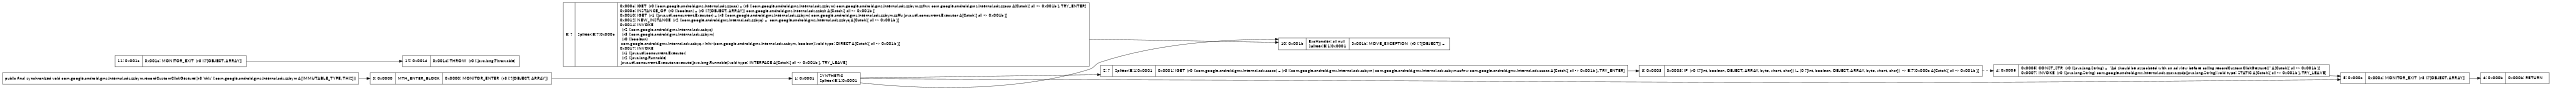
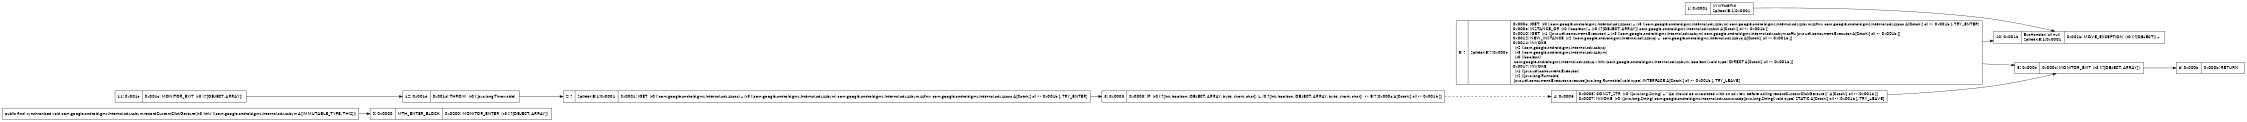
(979, 76) -> (540, 97)
(670, 78) -> none
(1599, 82) -> (1997, 64)
